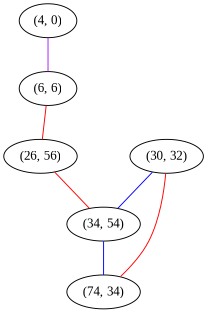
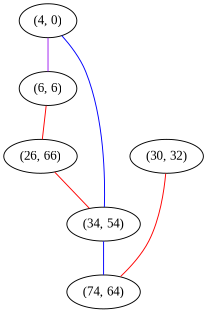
(40, 156) -> (40, 156)
(135, 190) -> (98, 117)
(104, 292) -> (104, 292)
